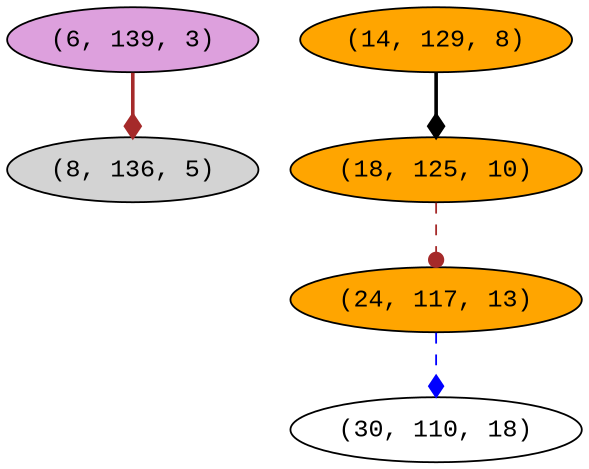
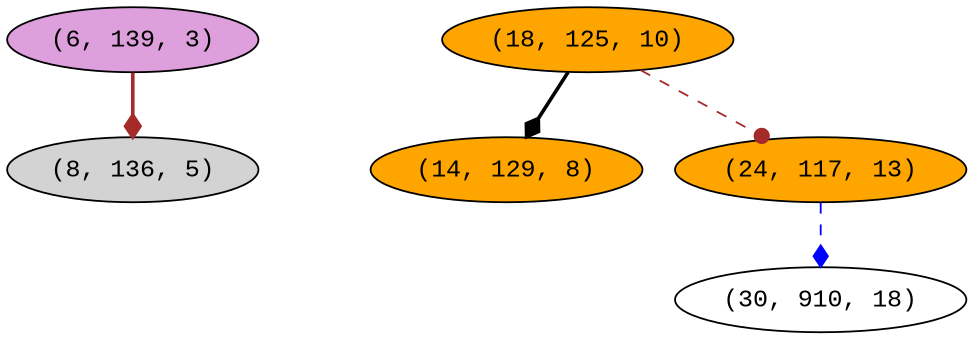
(436, 94) -> (553, 95)
(436, 430) -> (821, 300)
